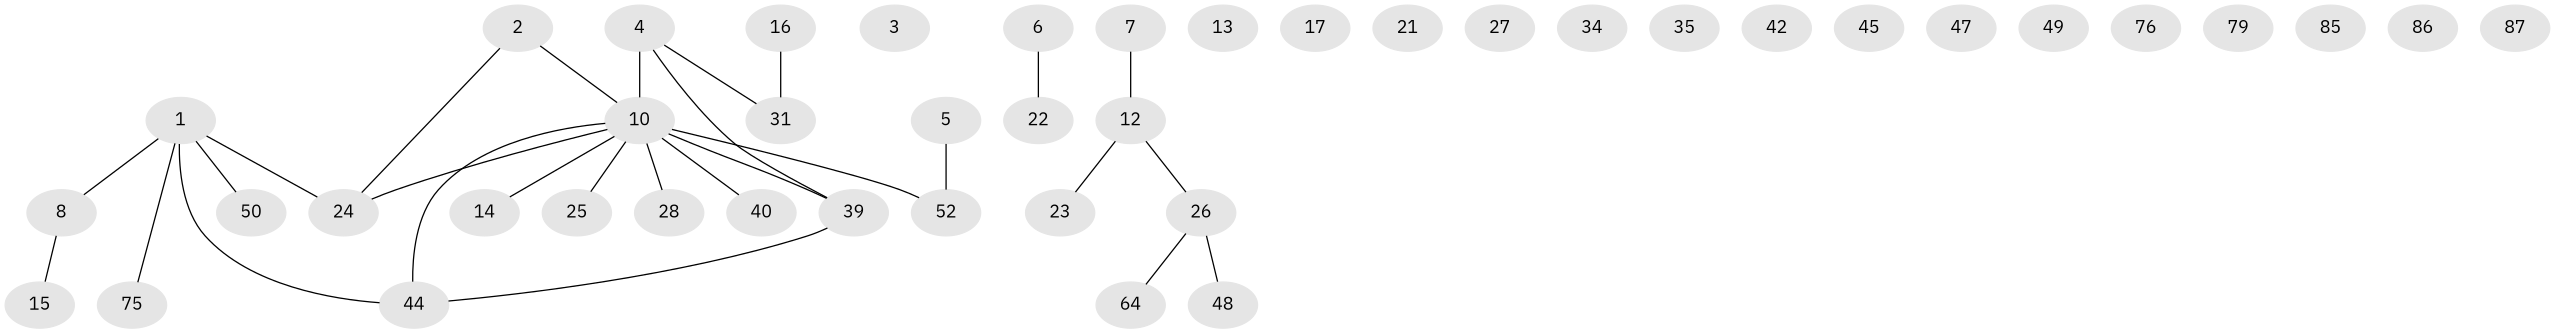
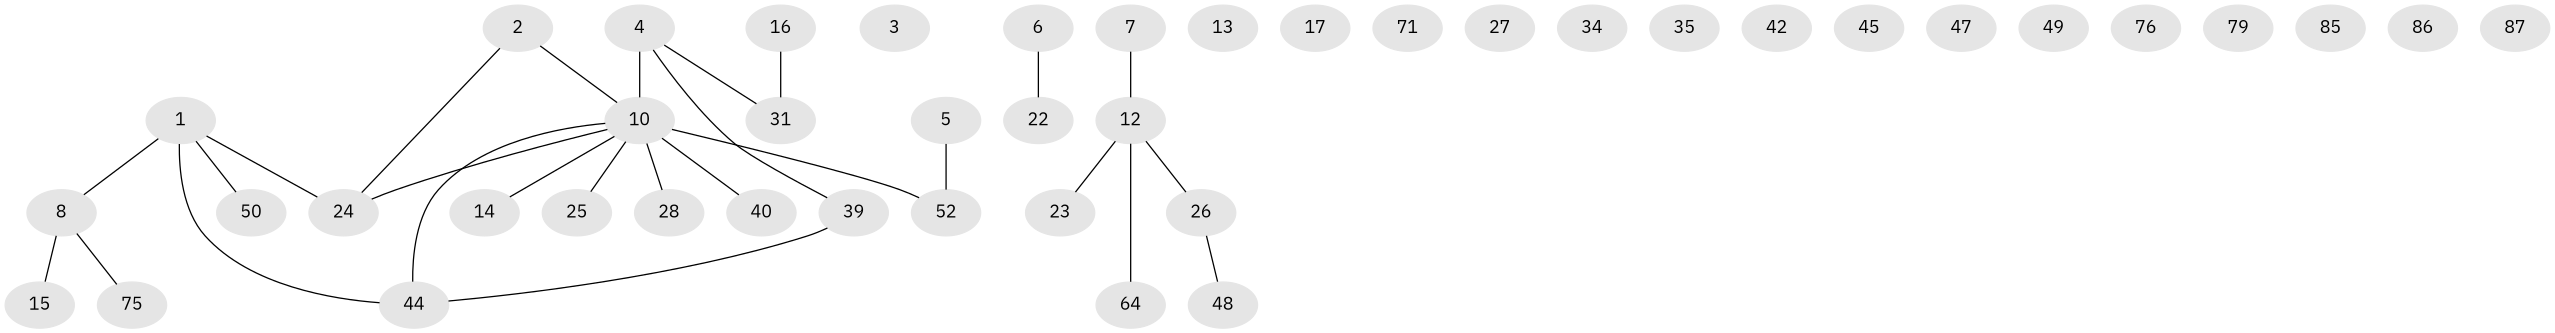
(1408, 28) -> (1408, 28)
(748, 165) -> none
(156, 213) -> (97, 259)
(1166, 259) -> (1131, 213)
